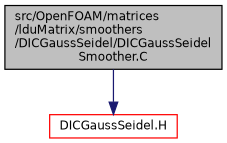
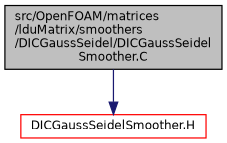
(113, 126) -> (113, 126)
